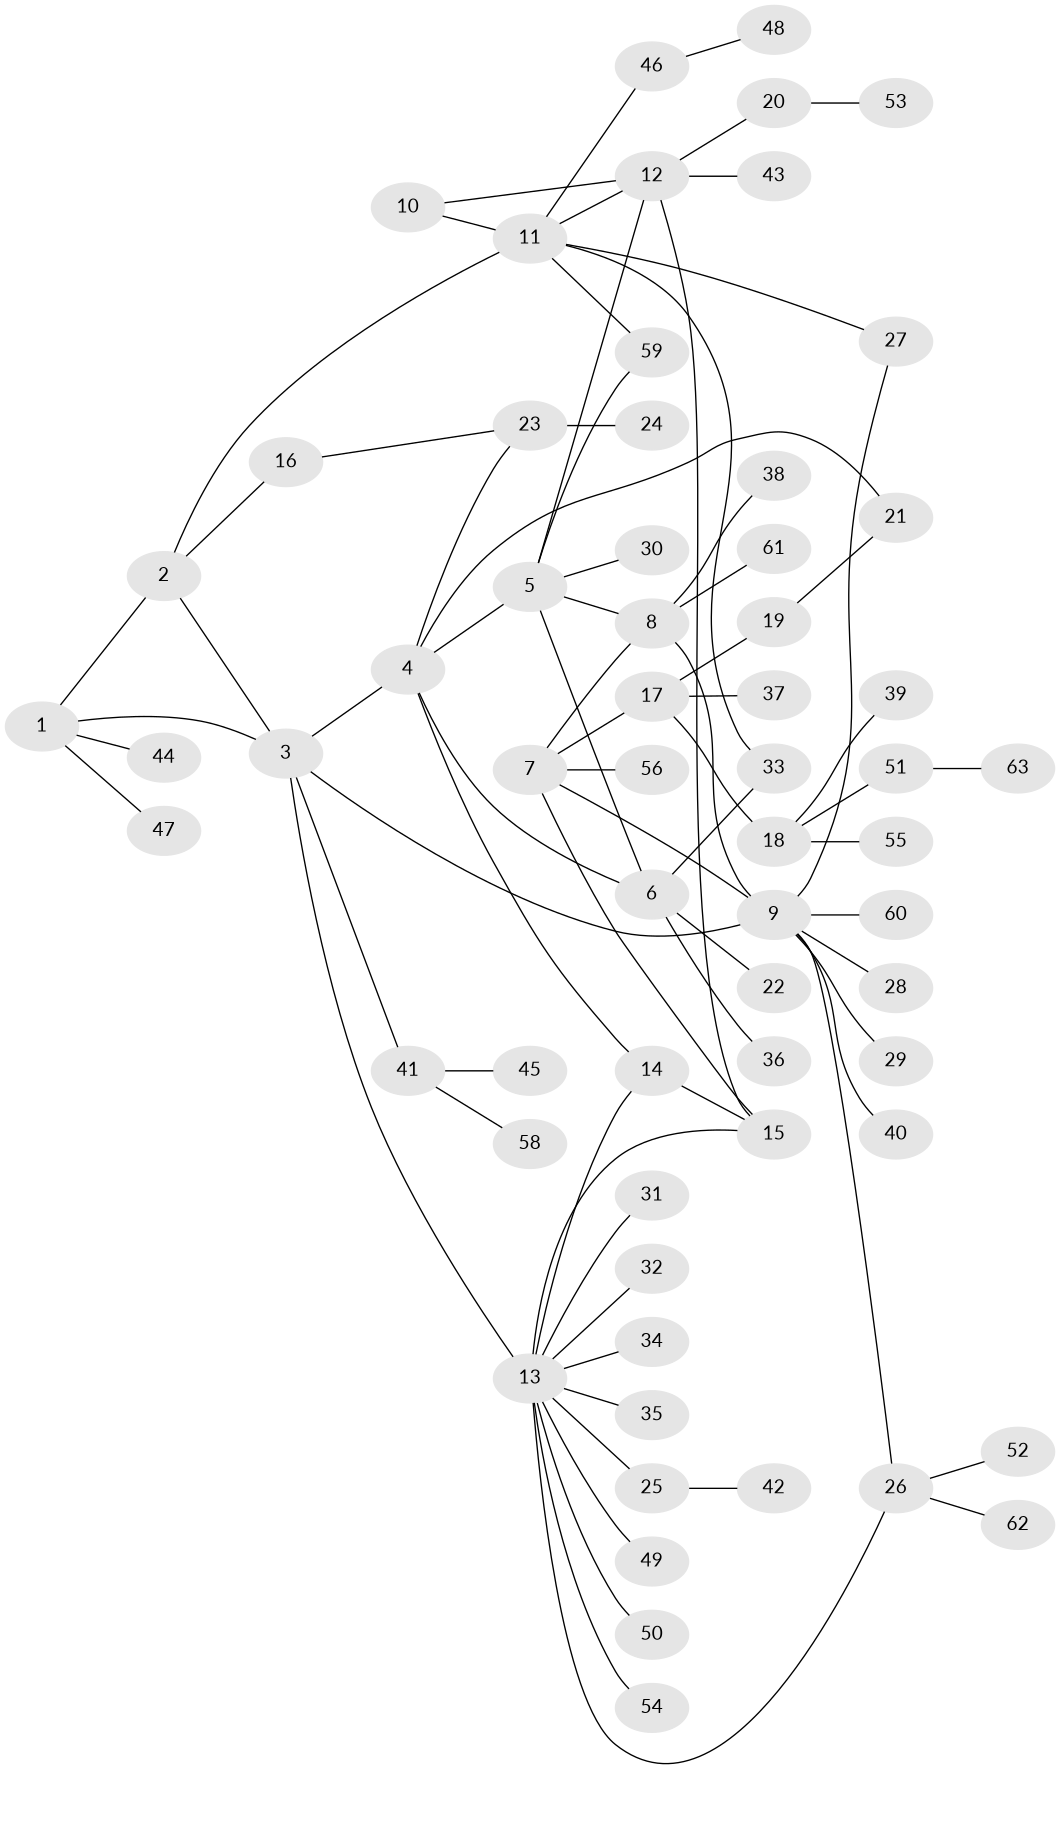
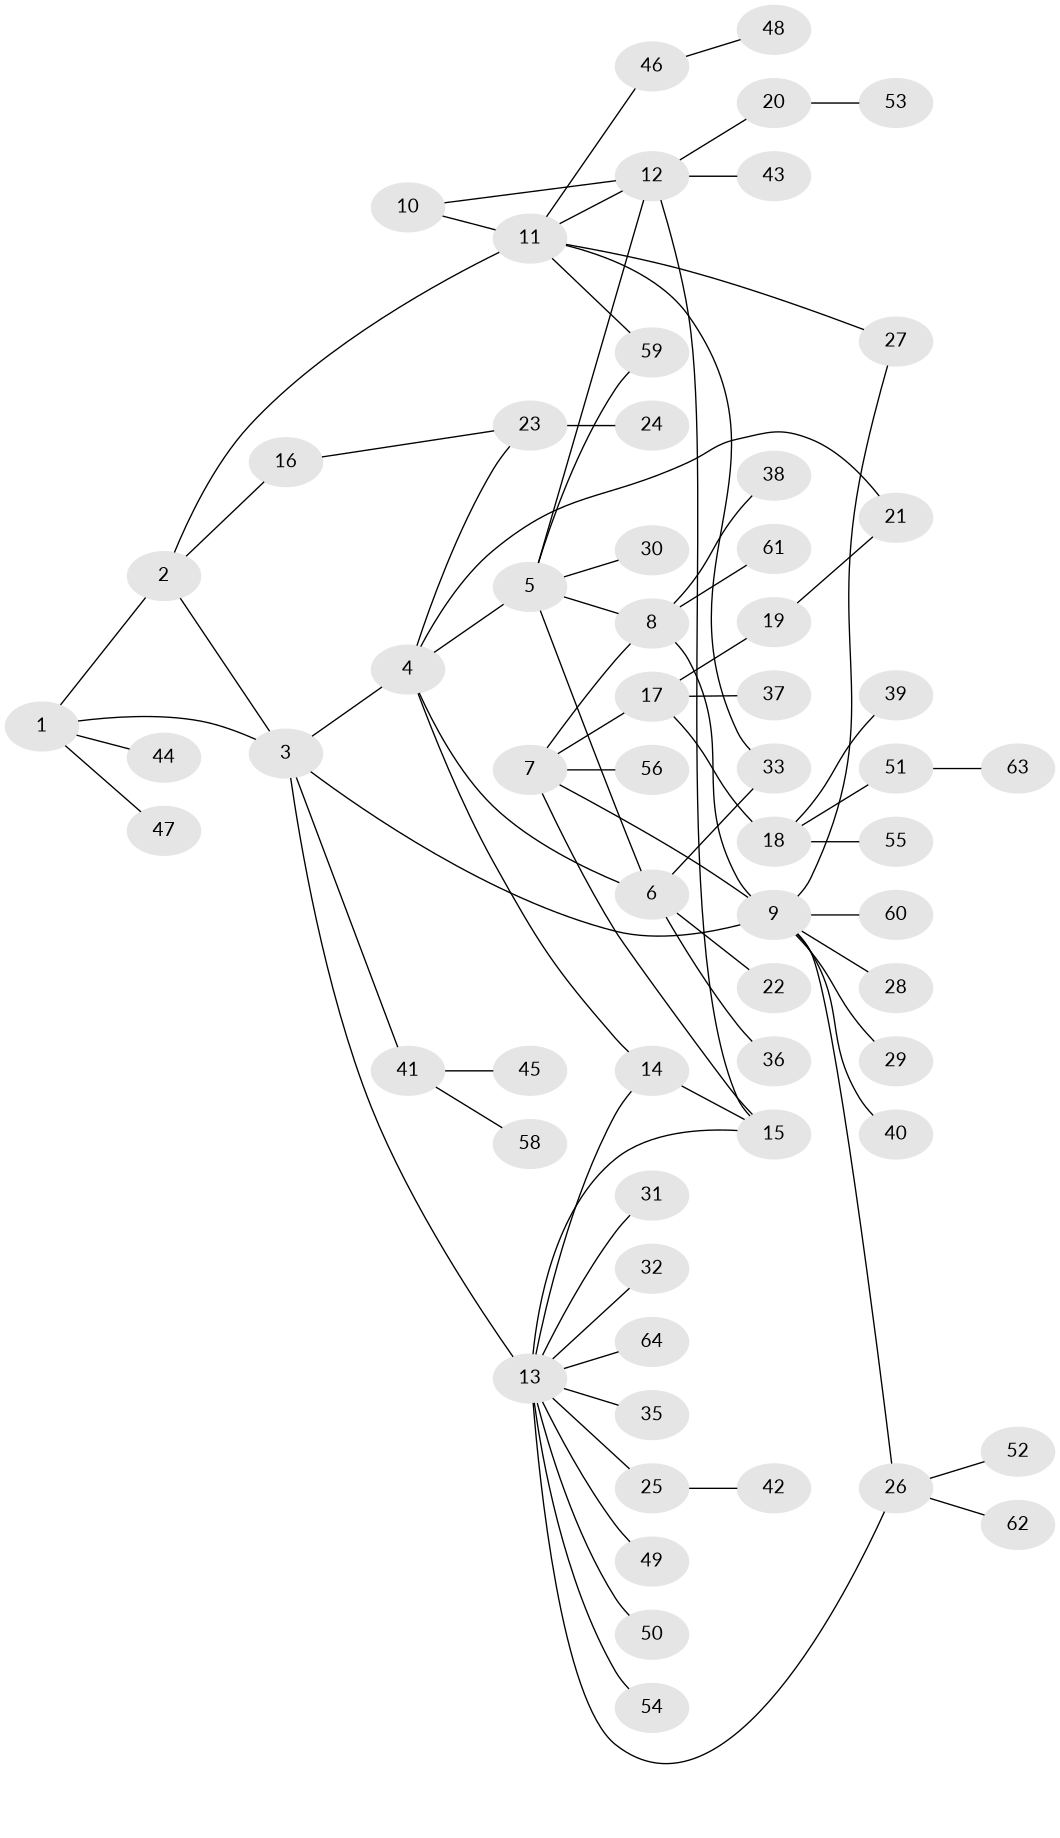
(652, 1342) -> (652, 1342)
